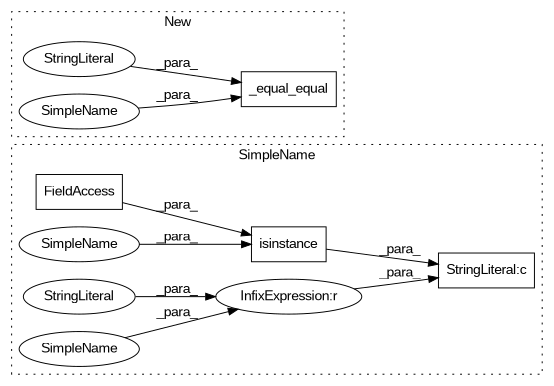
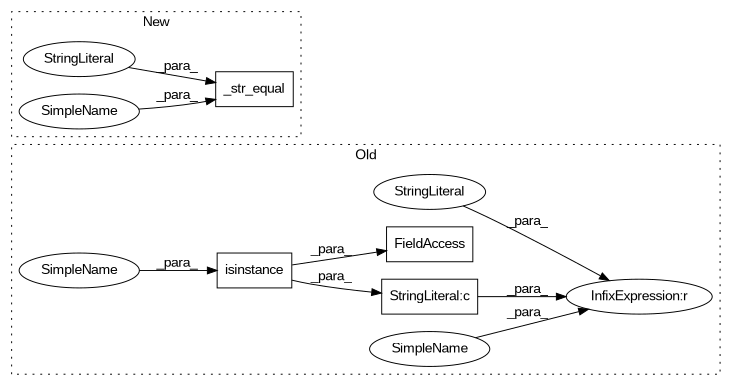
(289, 89) -> (254, 89)
(277, 156) -> (366, 156)
(182, 218) -> (334, 259)
(391, 284) -> (517, 297)
